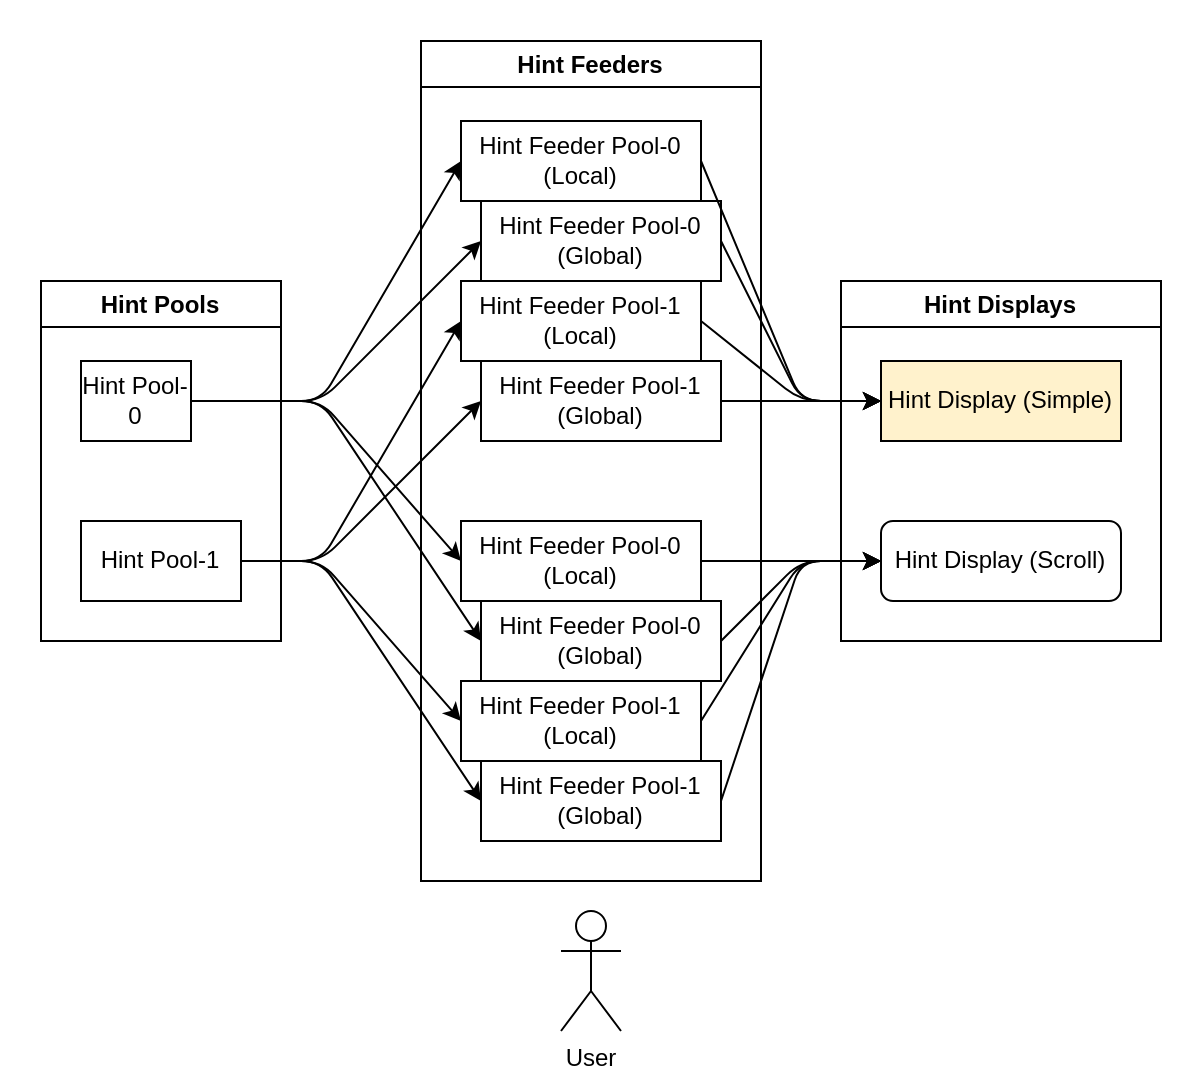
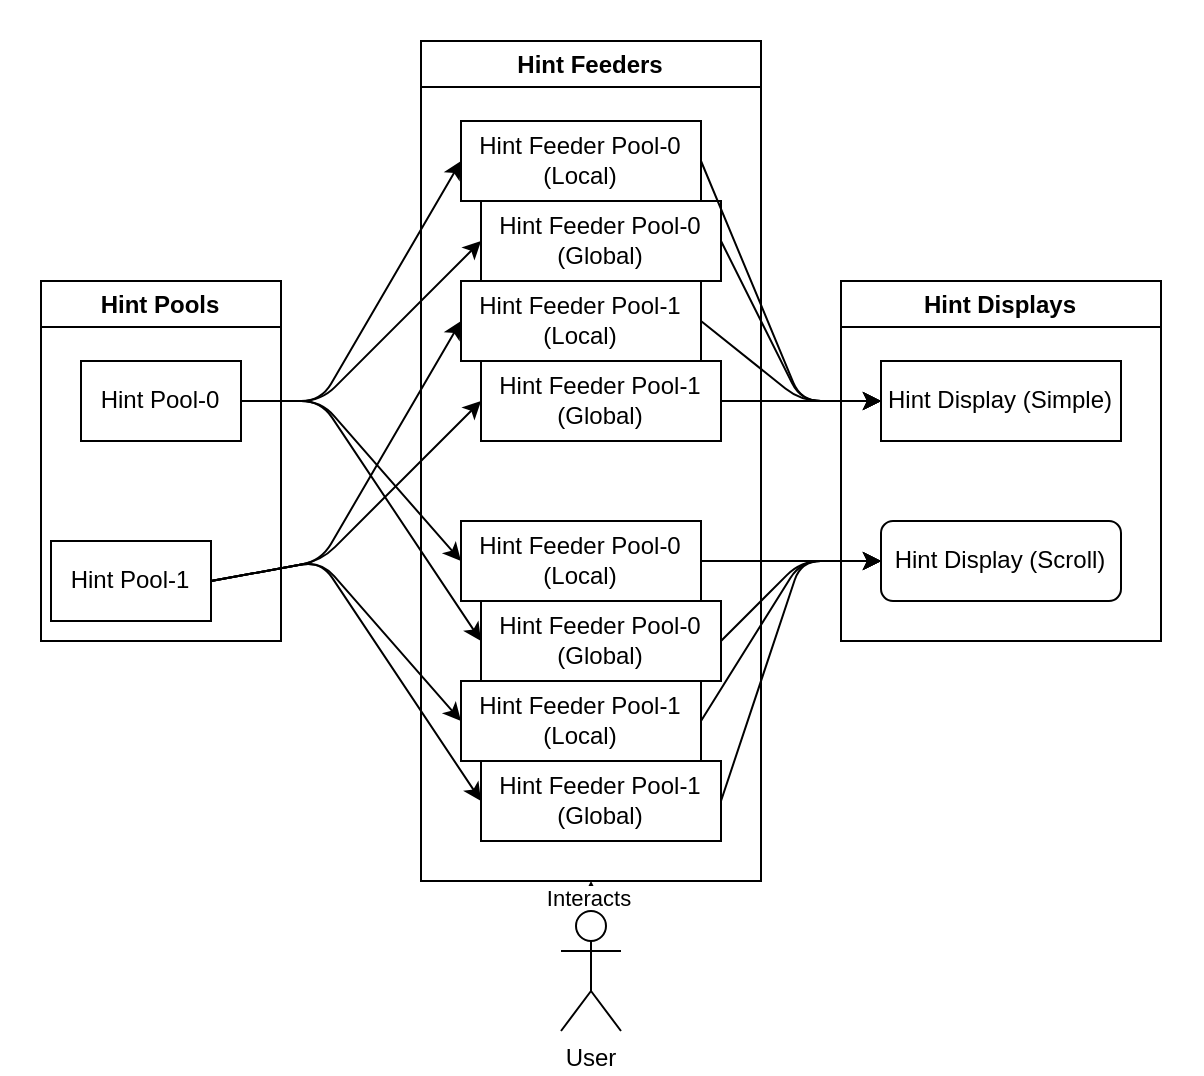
(136, 401) -> (161, 401)
(1001, 401) -> (1001, 401)
(161, 561) -> (131, 581)
none -> (591, 901)
